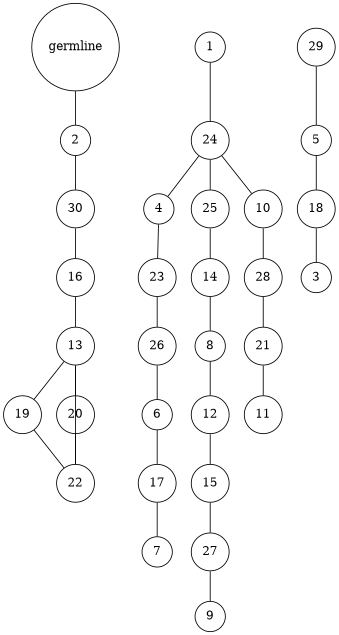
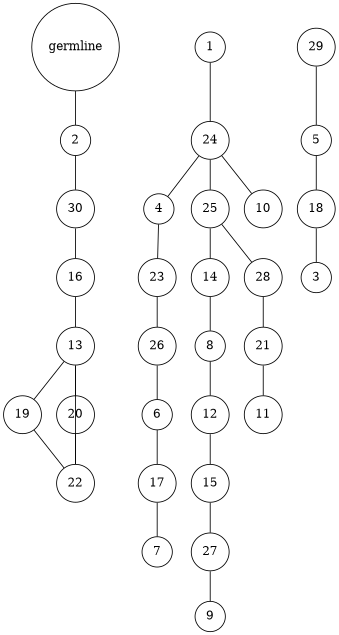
(263, 243) -> (237, 243)
